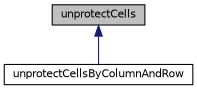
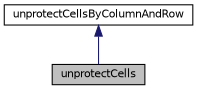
(99, 50) -> (99, 50)
